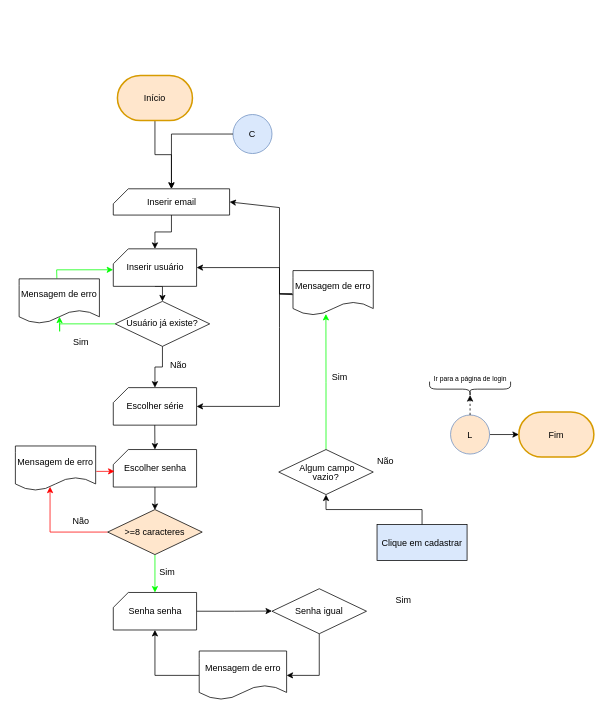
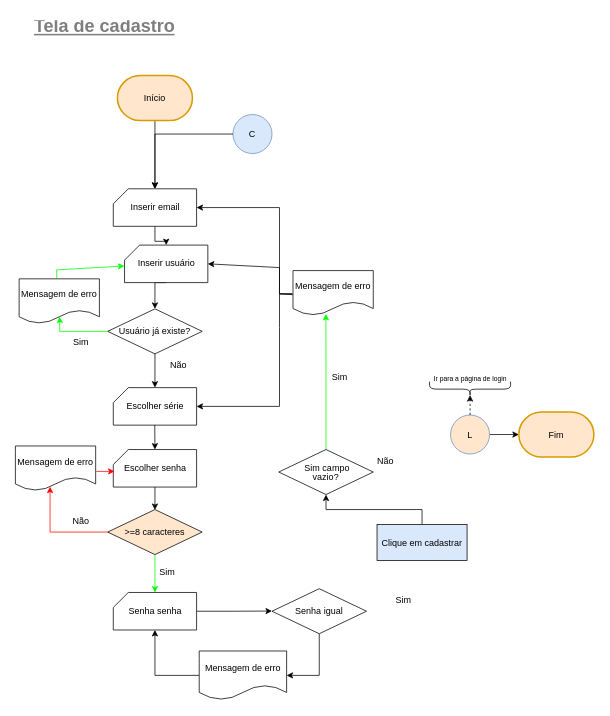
none -> (104, 45)
(171, 202) -> (155, 207)
(155, 267) -> (166, 264)
(162, 324) -> (155, 331)
(326, 472) -> (326, 472)
